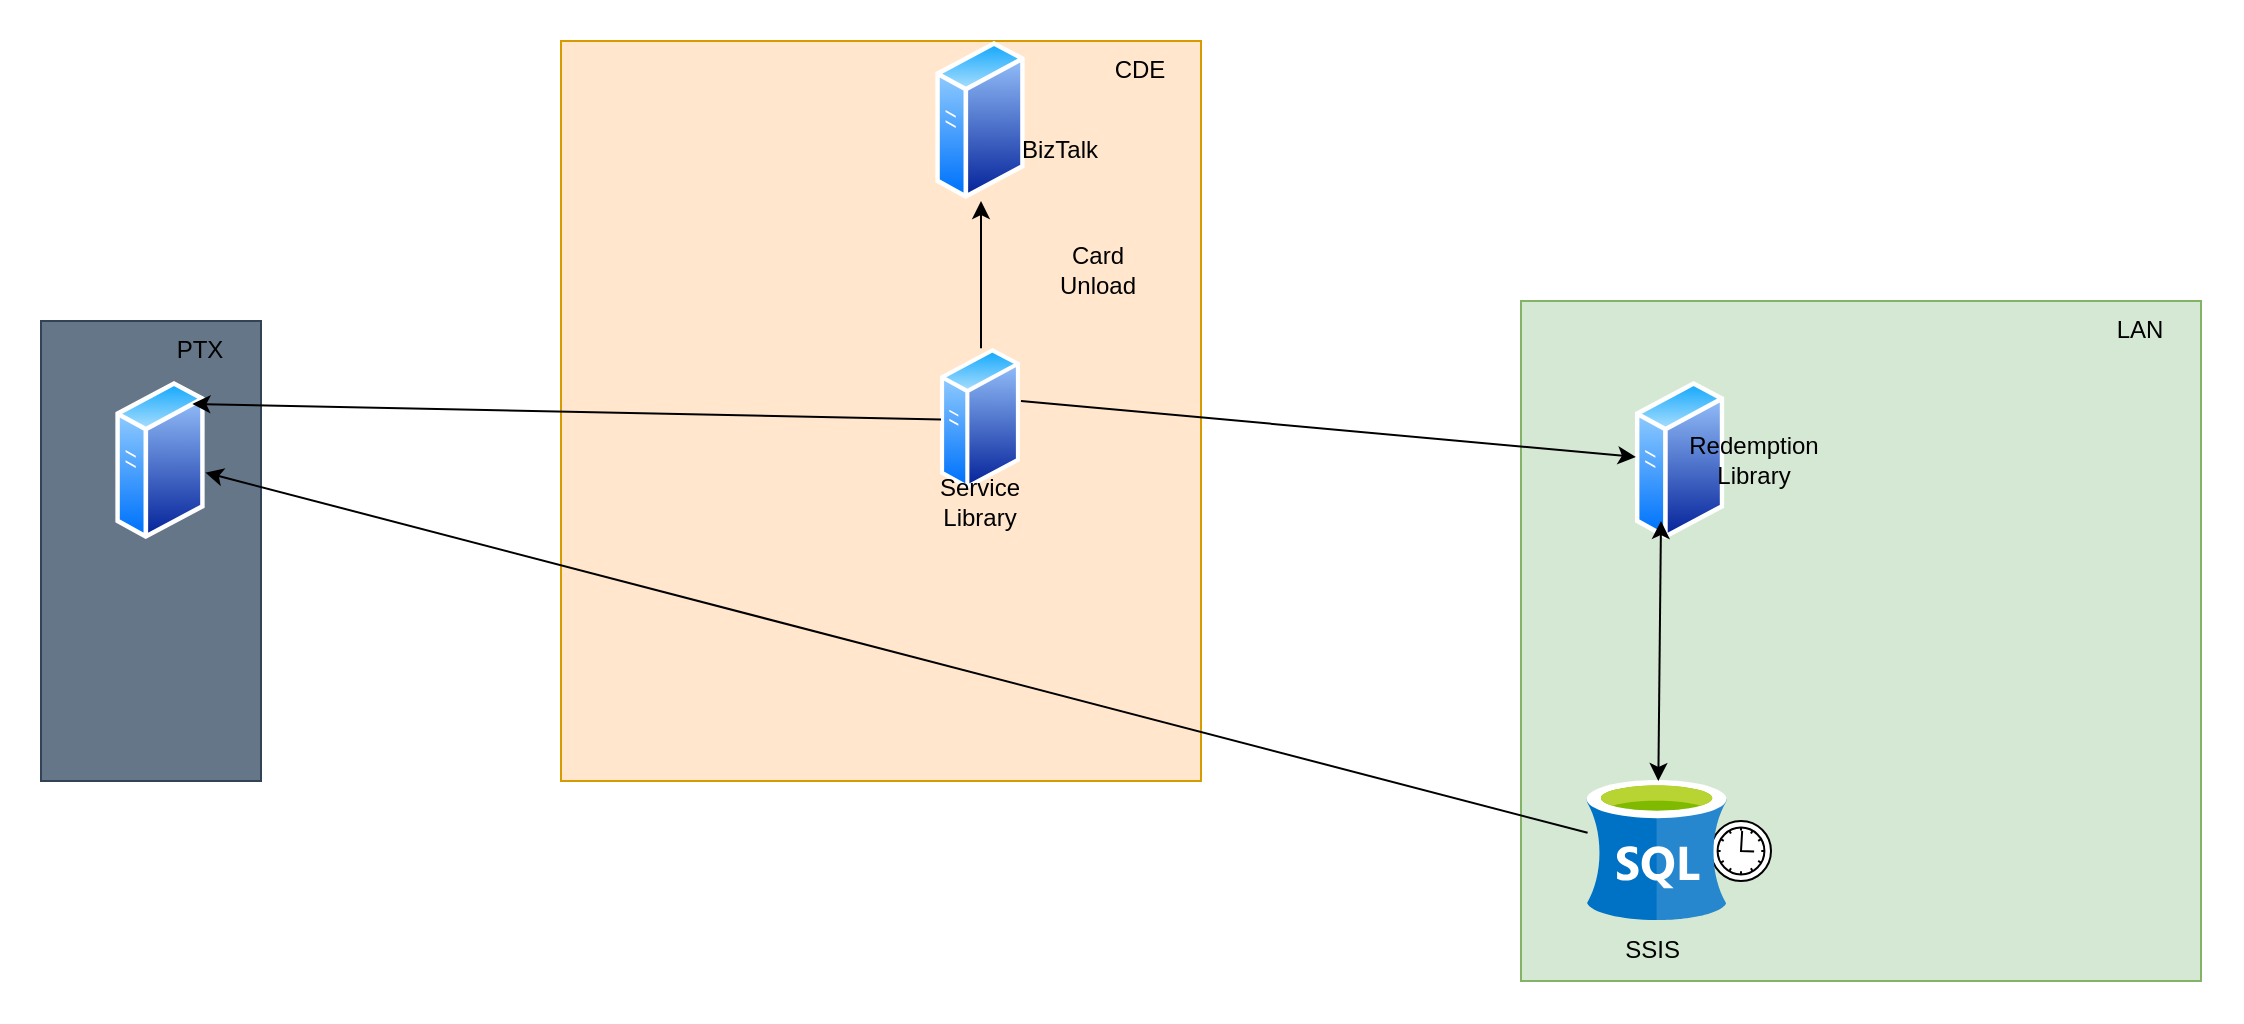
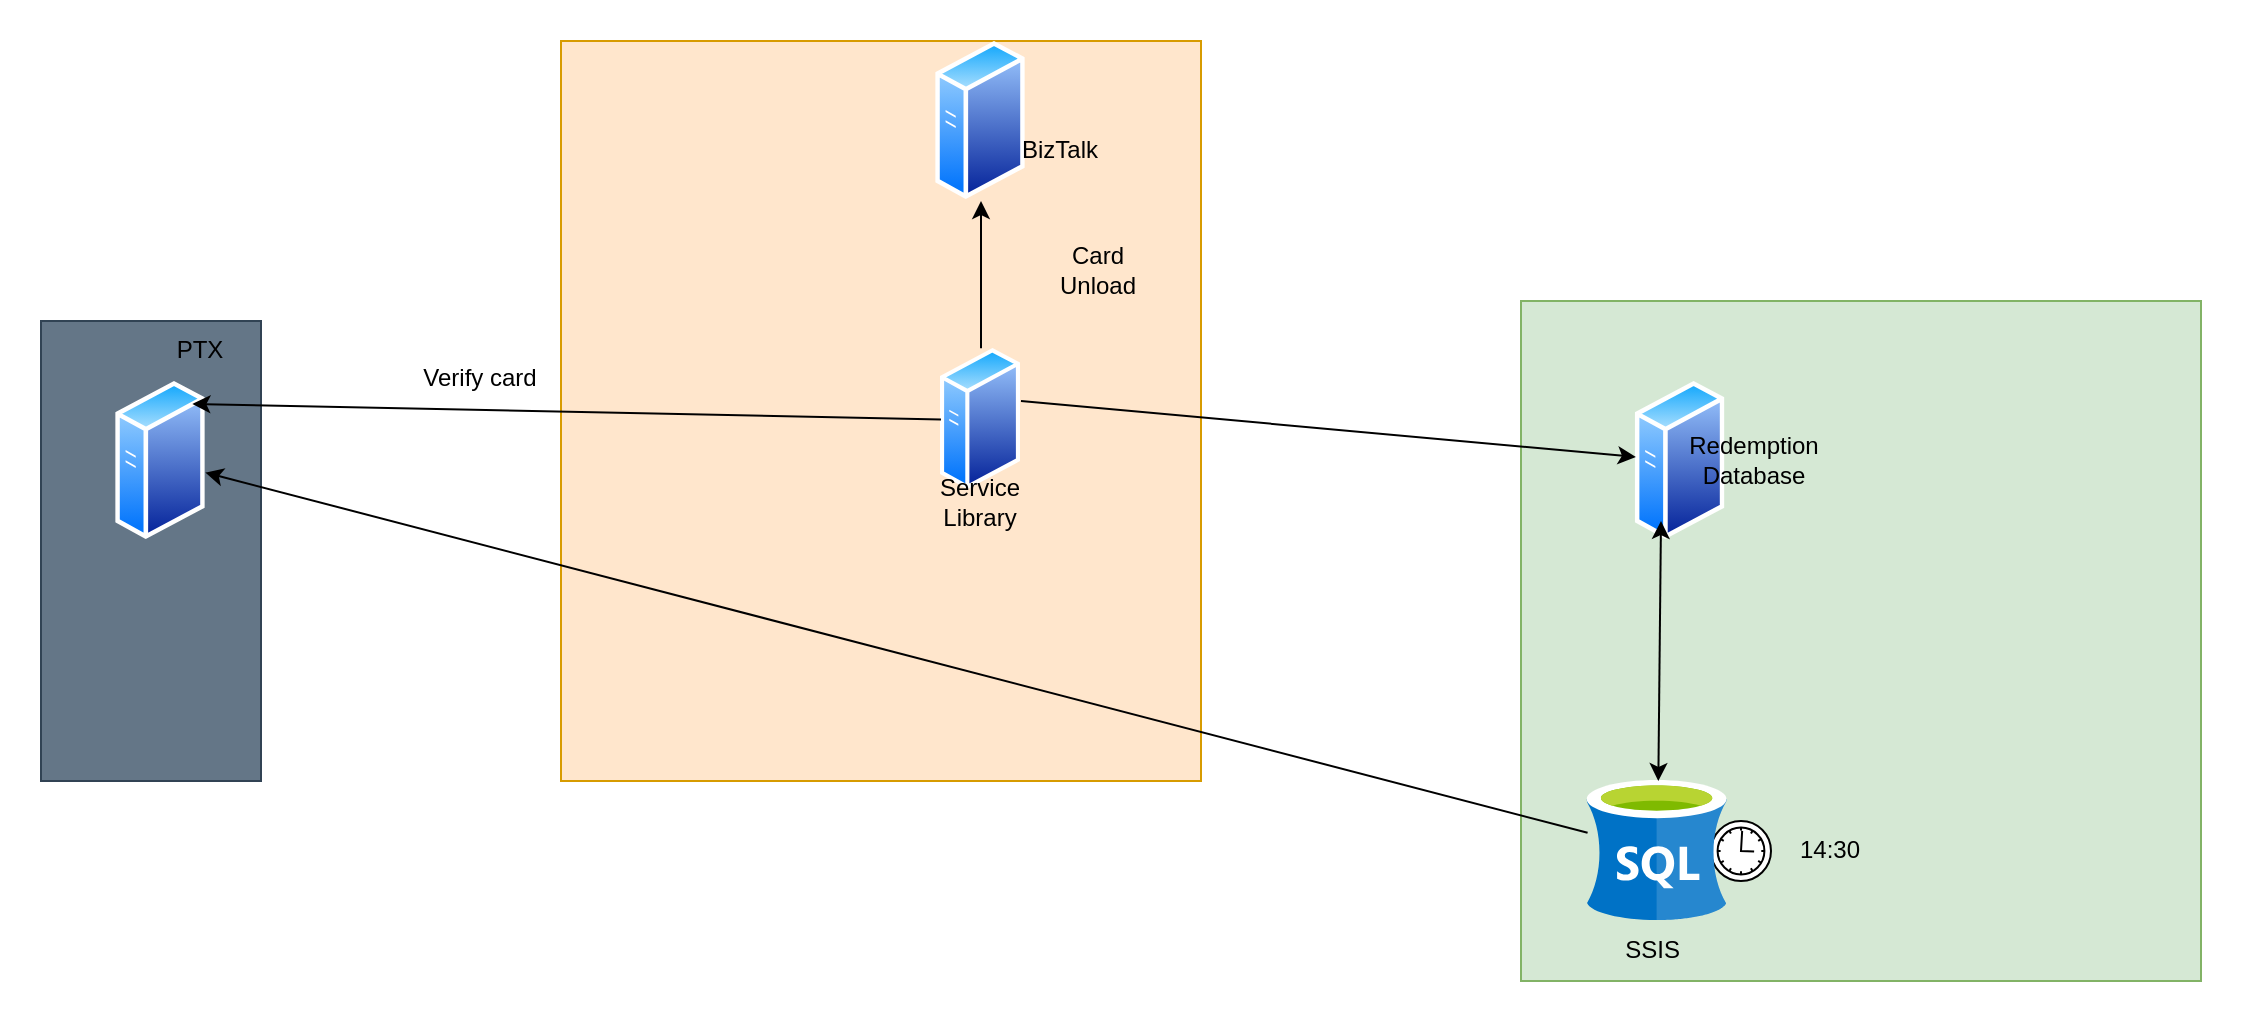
(1141, 71) -> none
(2141, 331) -> none
none -> (481, 379)
(1755, 461) -> (1755, 461)
none -> (1831, 851)
